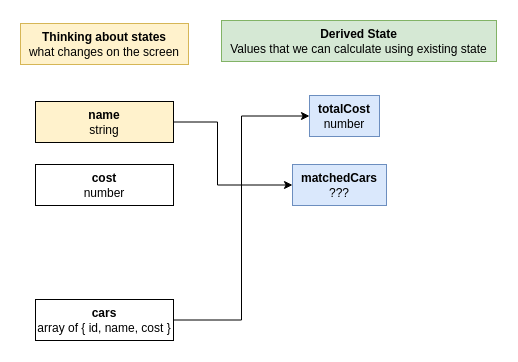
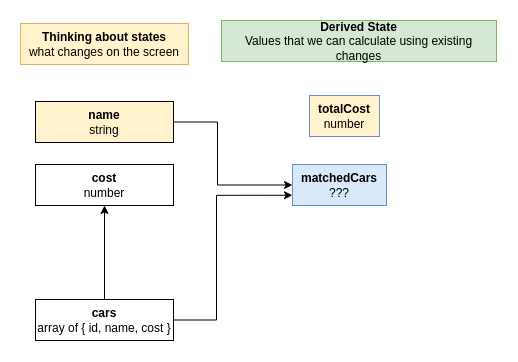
(359, 42) -> (359, 42)
(345, 116) -> (345, 116)
(242, 200) -> (105, 256)
none -> (217, 222)
